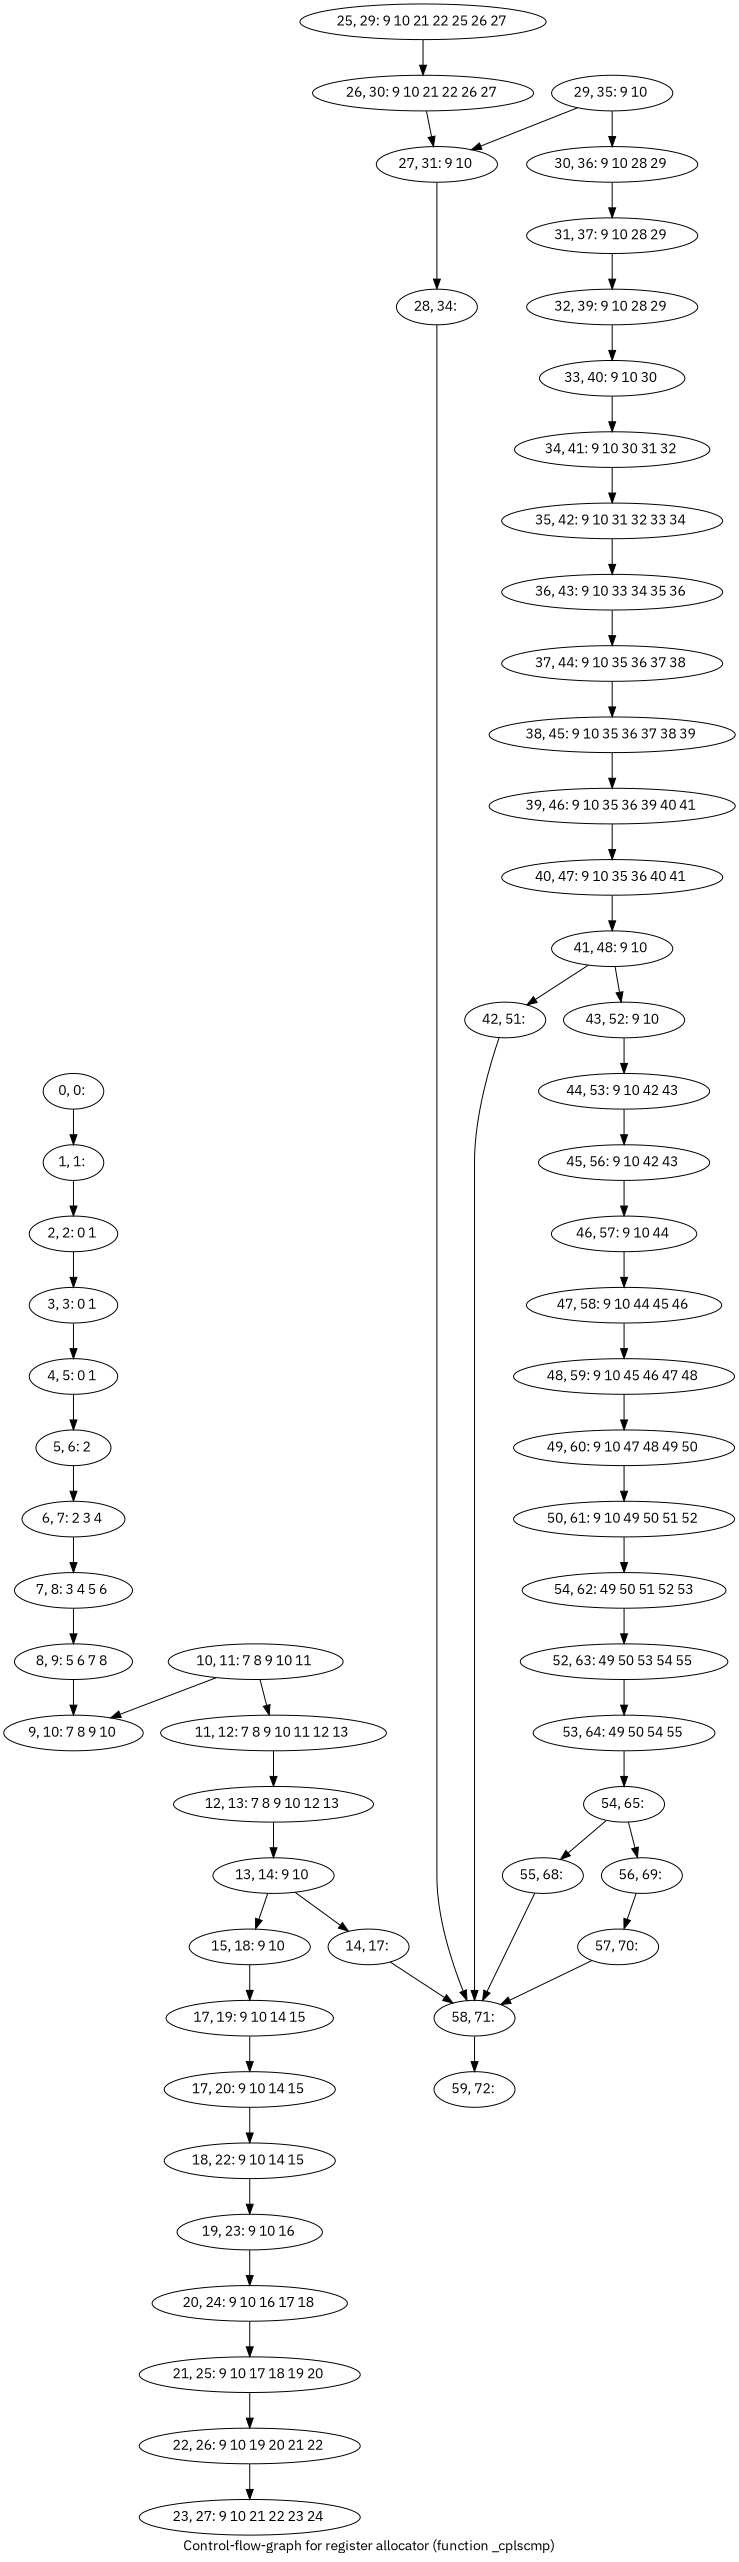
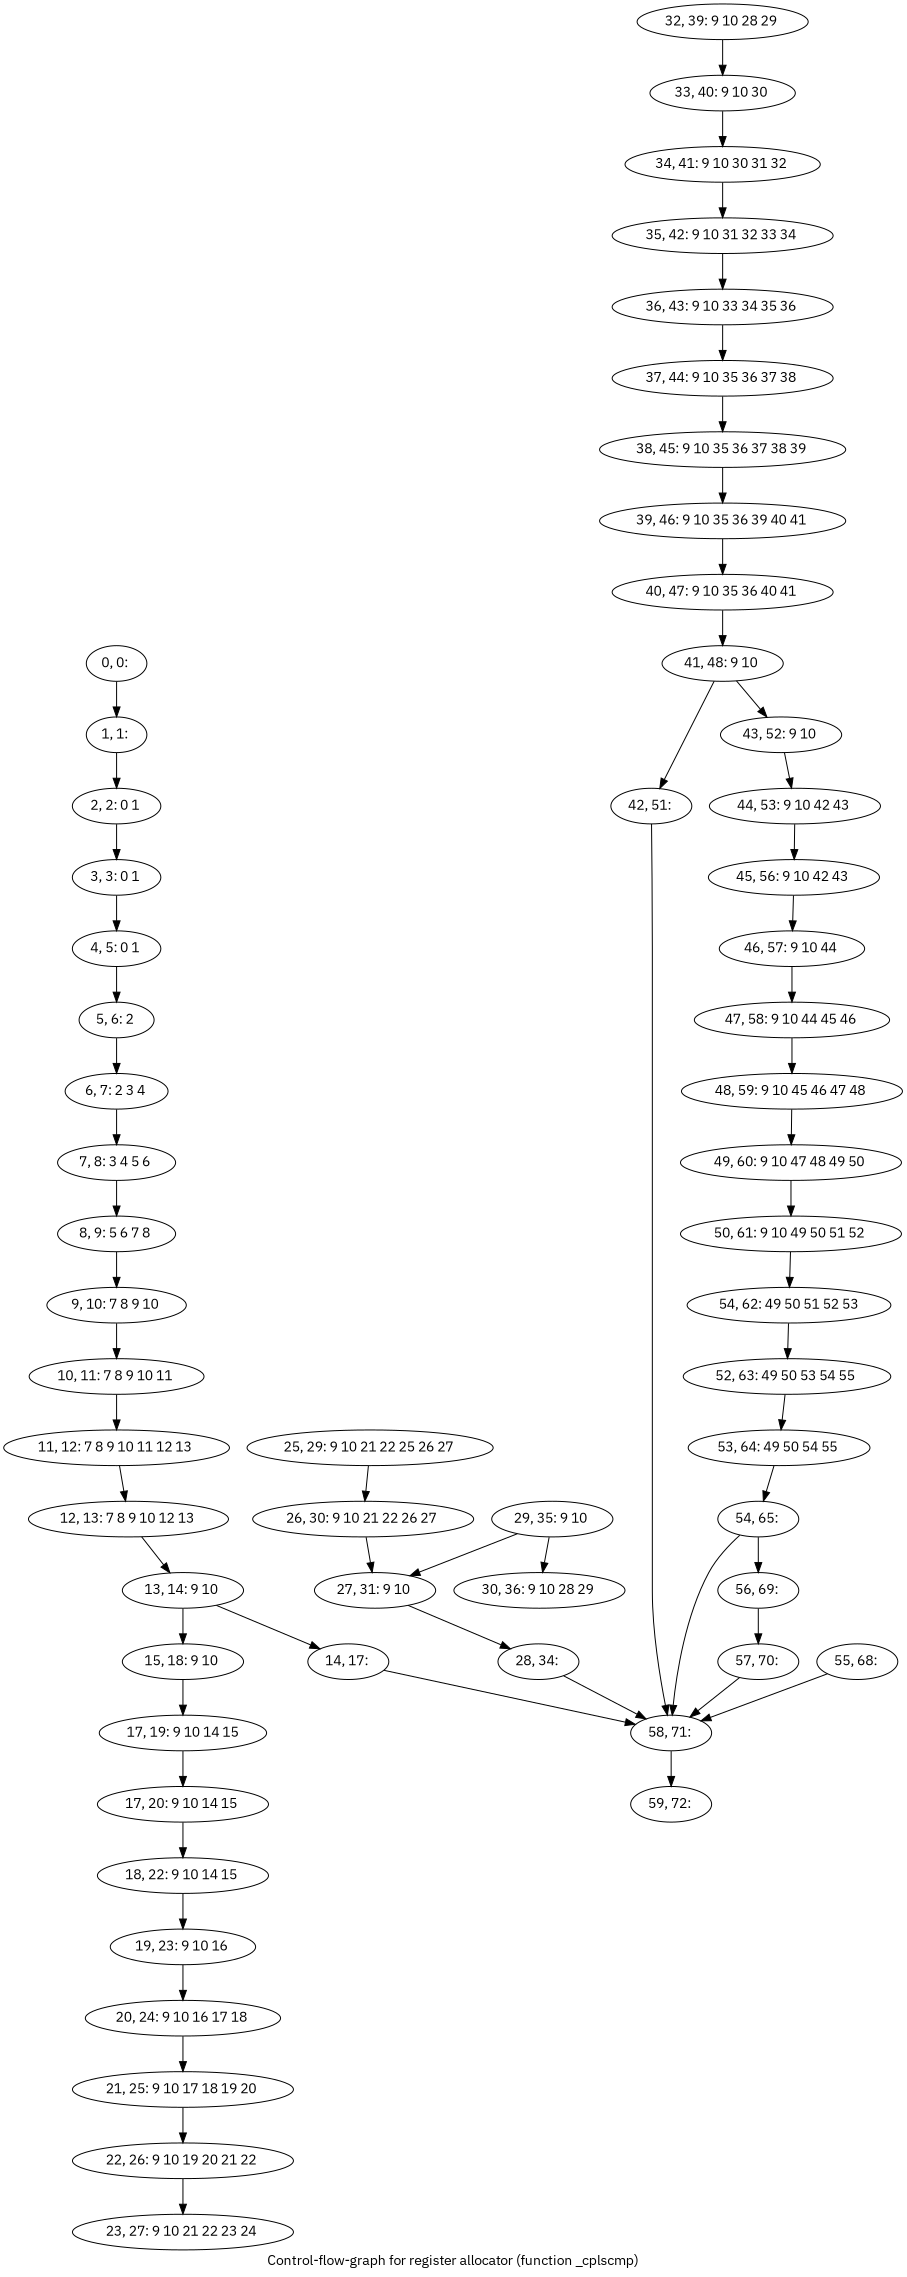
(612, 236) -> none
(168, 1696) -> (117, 1336)
(587, 1837) -> (692, 1614)
